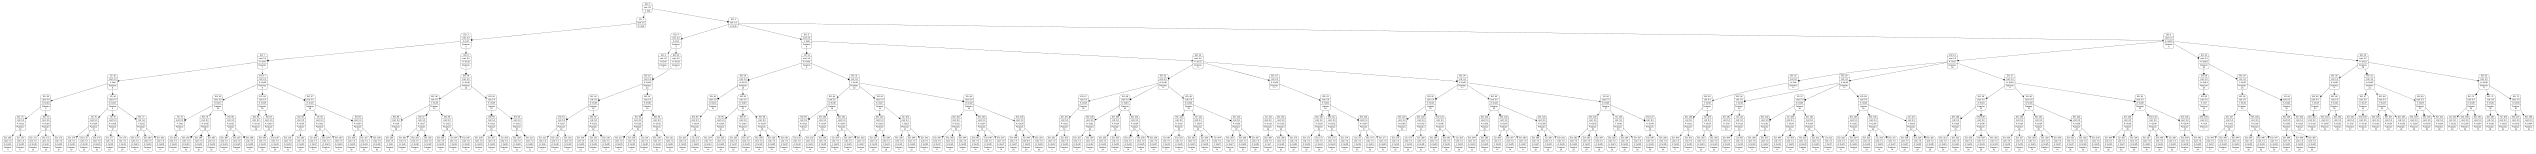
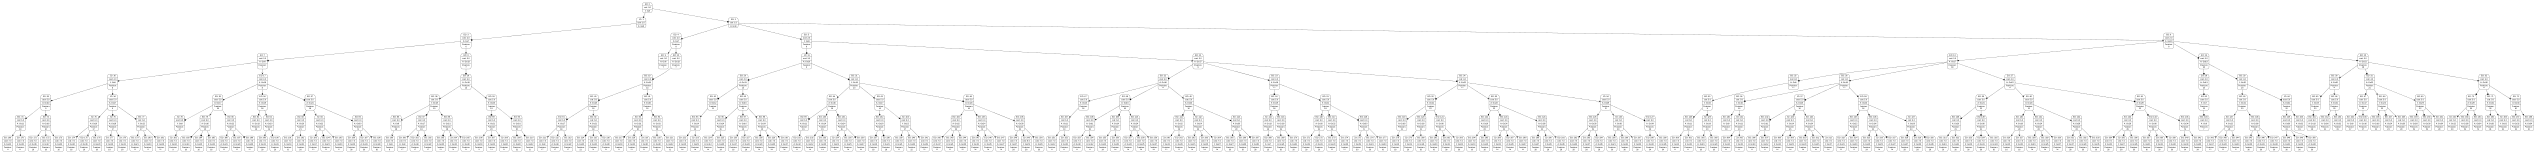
none -> (1274, 102)
